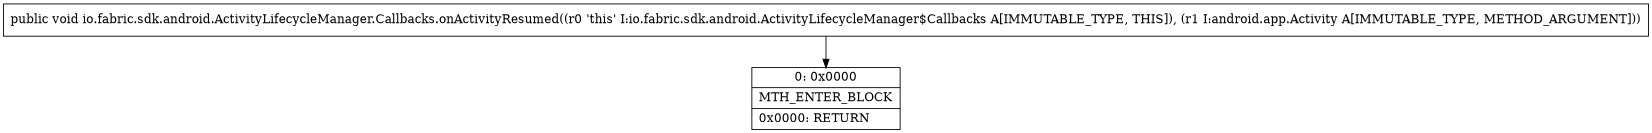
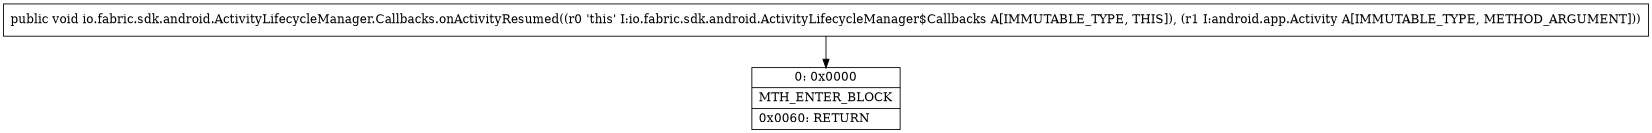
(820, 119) -> (820, 119)
